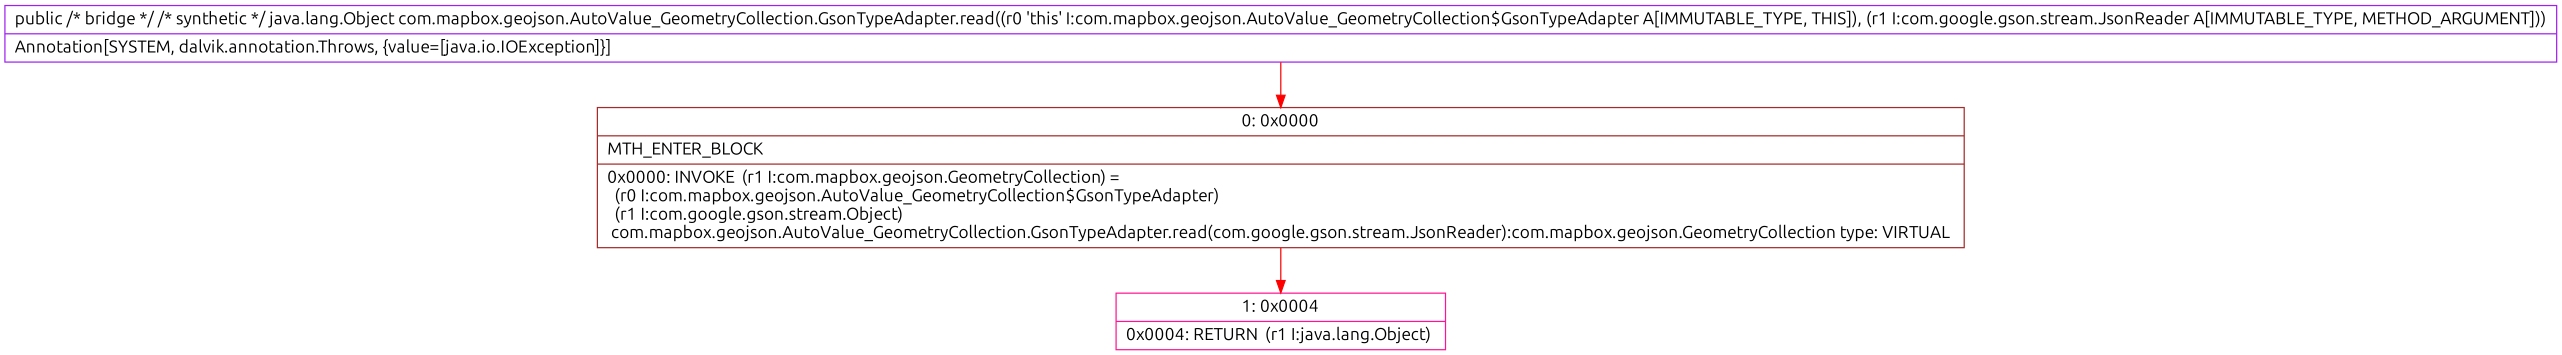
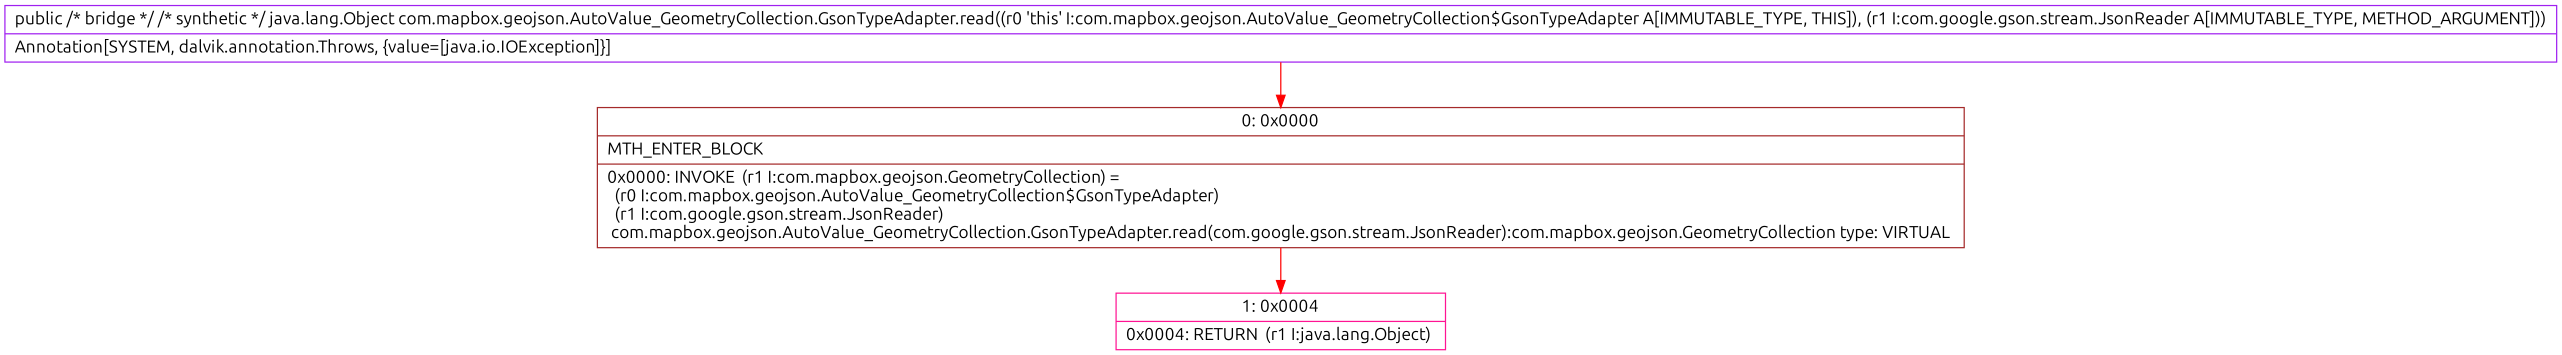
(755, 214) -> (776, 214)
